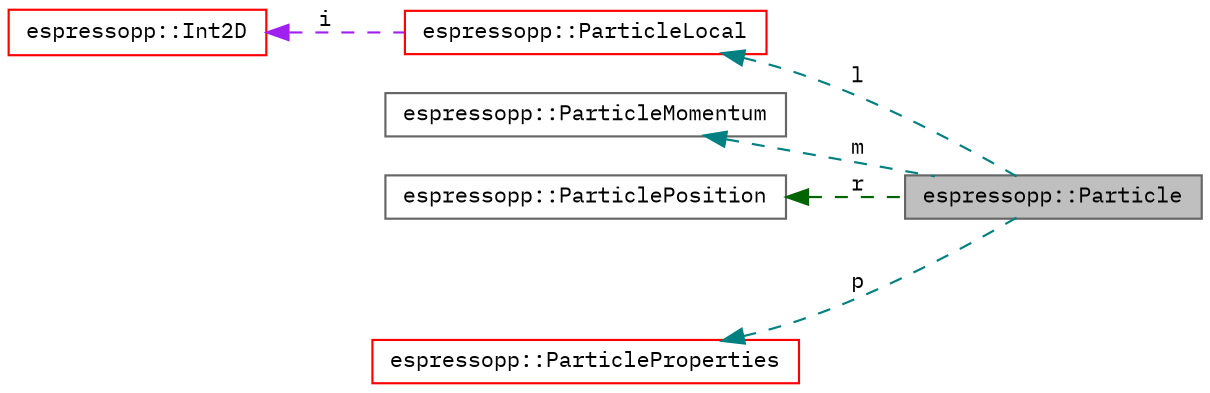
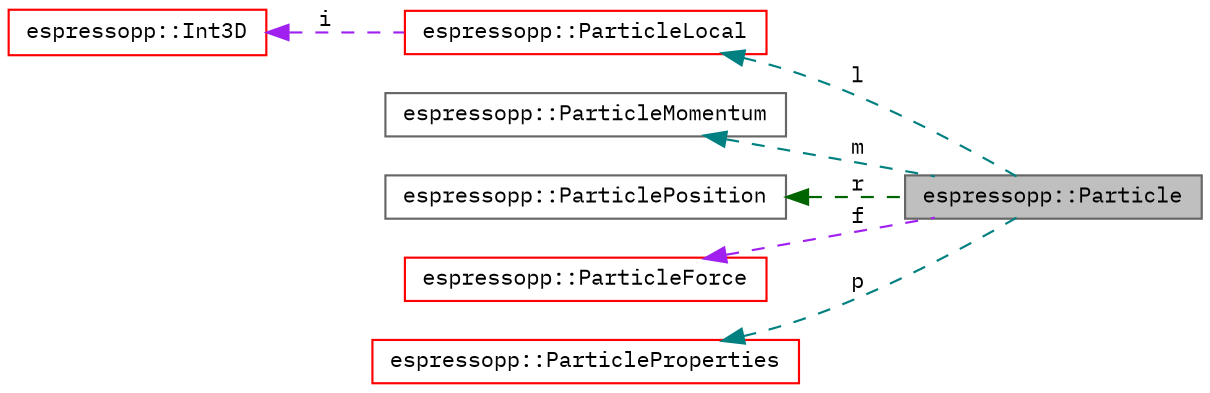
(137, 32) -> (137, 32)
none -> (586, 279)
